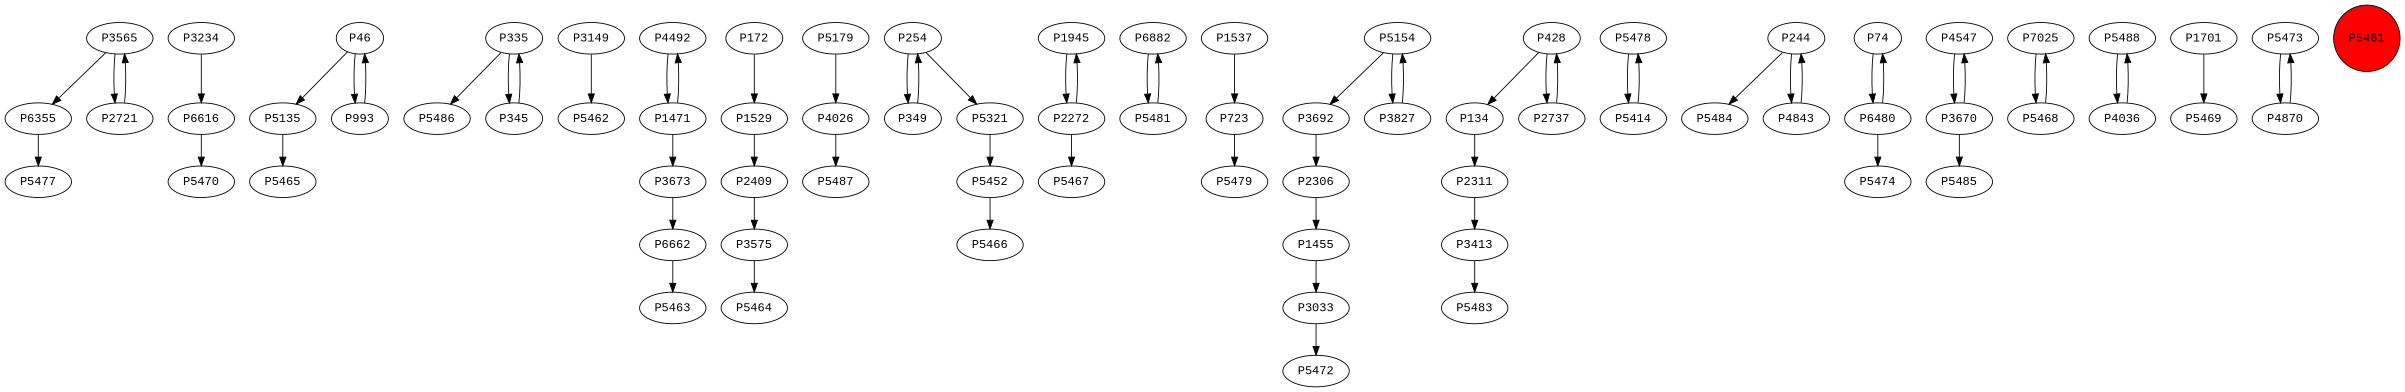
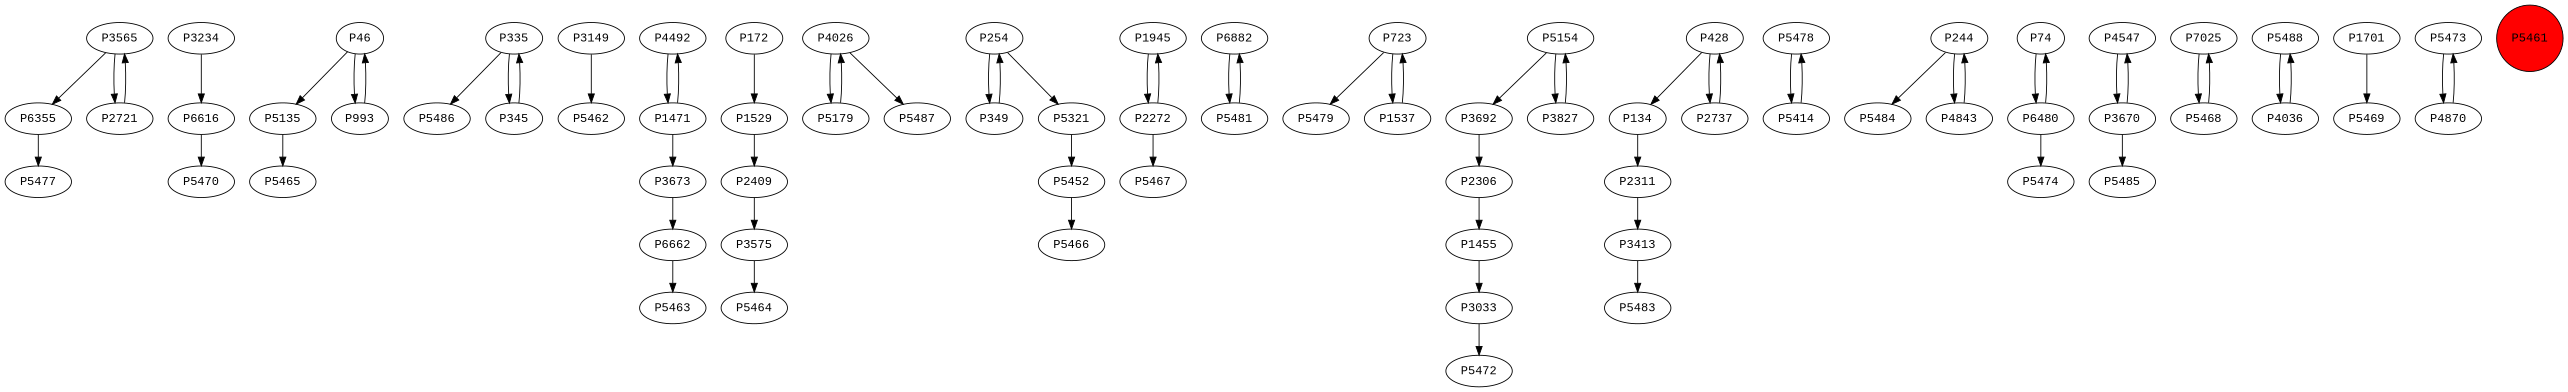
none -> (830, 74)
none -> (1392, 74)
